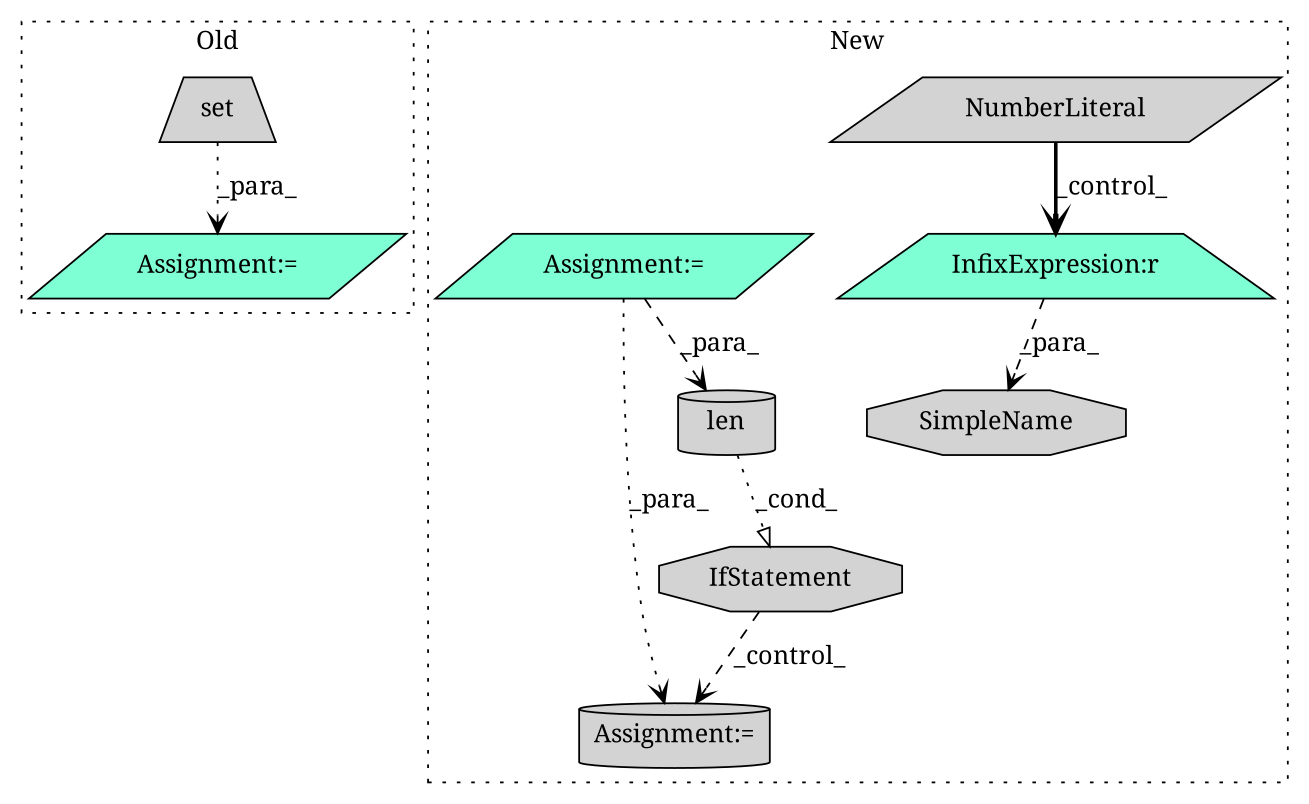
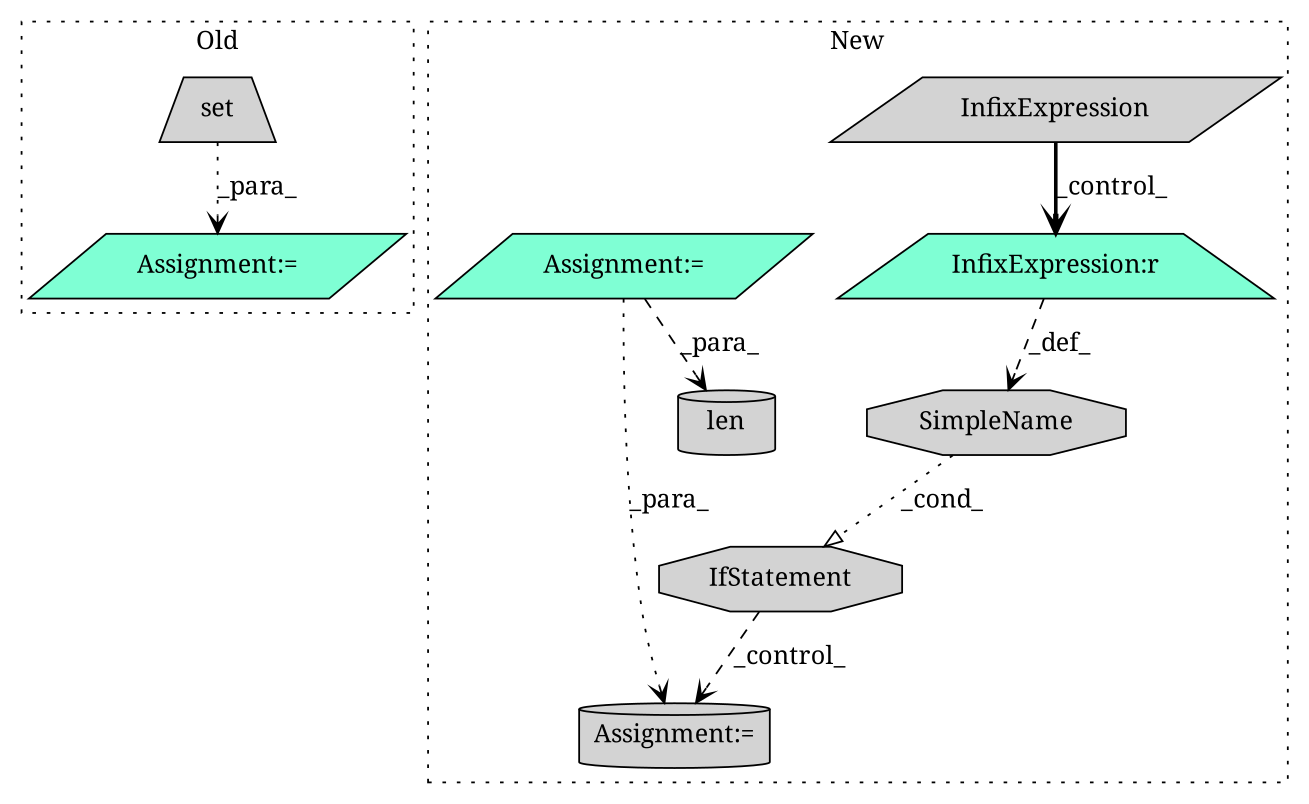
(1056, 110) -> (1056, 110)
(1060, 344) -> (1060, 344)
(751, 492) -> (896, 496)
